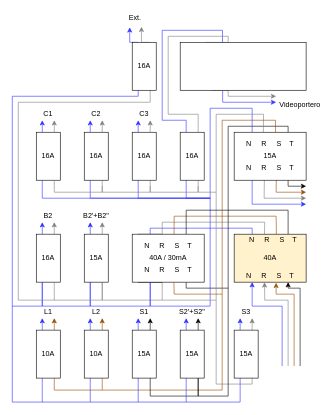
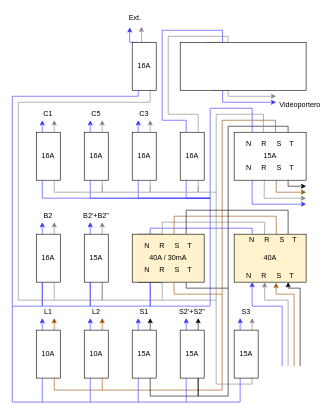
(96, 114) -> (96, 114)
(168, 258) -> (168, 258)
